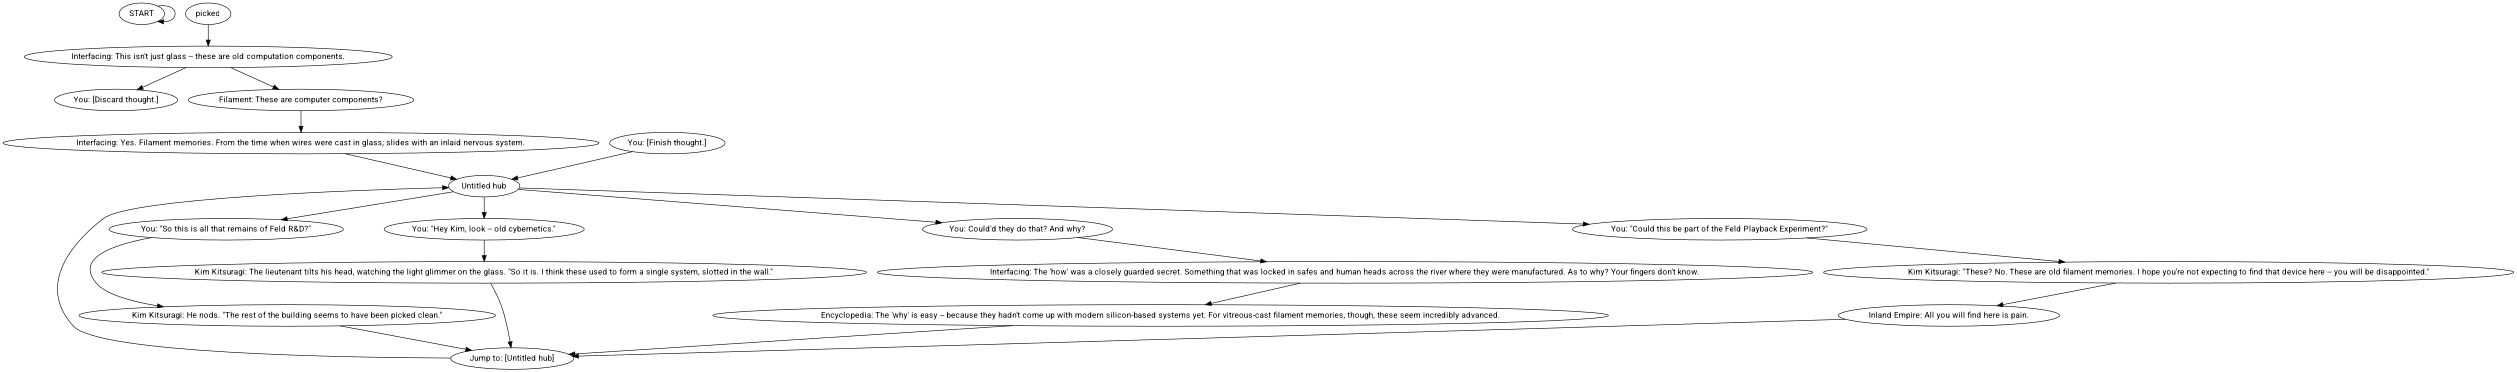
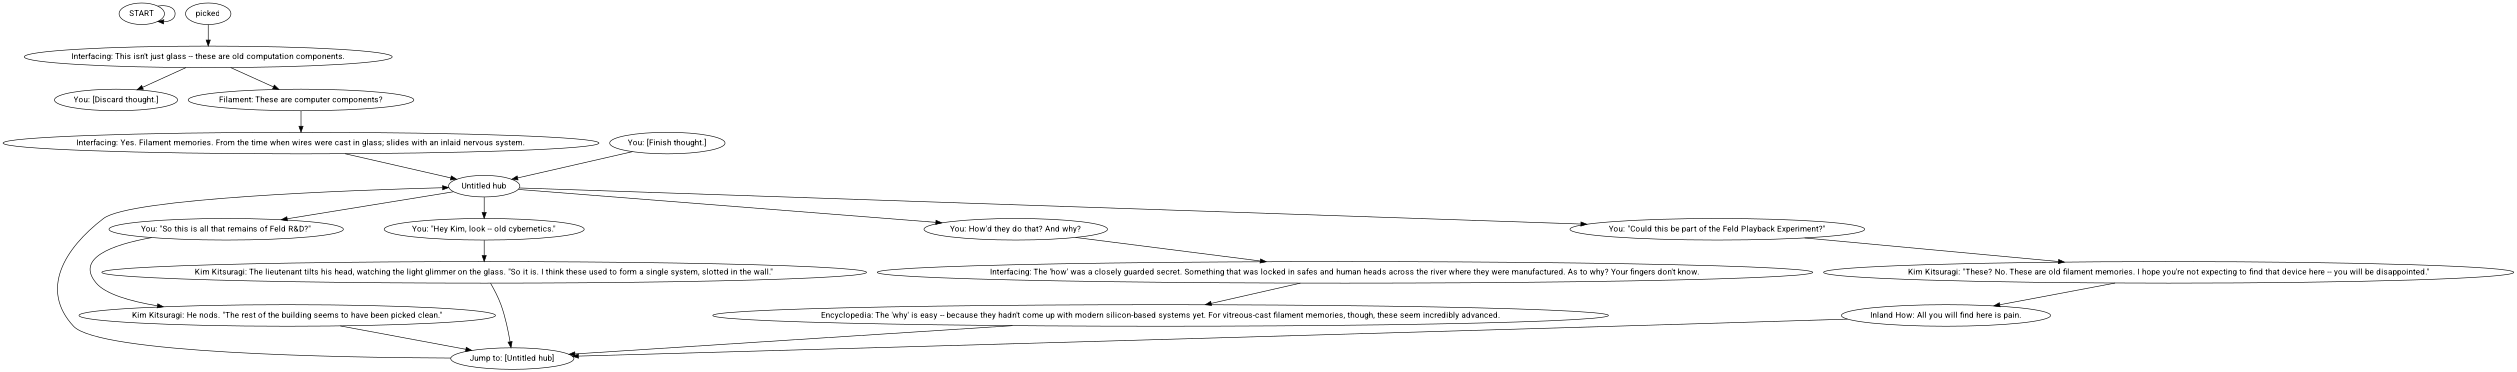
(1018, 229) -> (1016, 229)
(1949, 315) -> (1946, 315)
